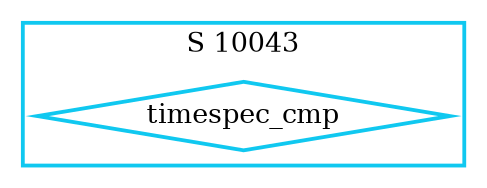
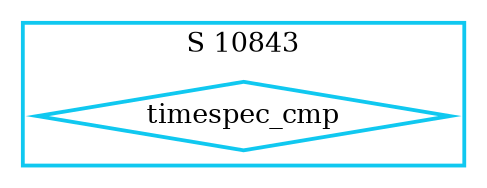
(244, 45) -> (244, 45)
